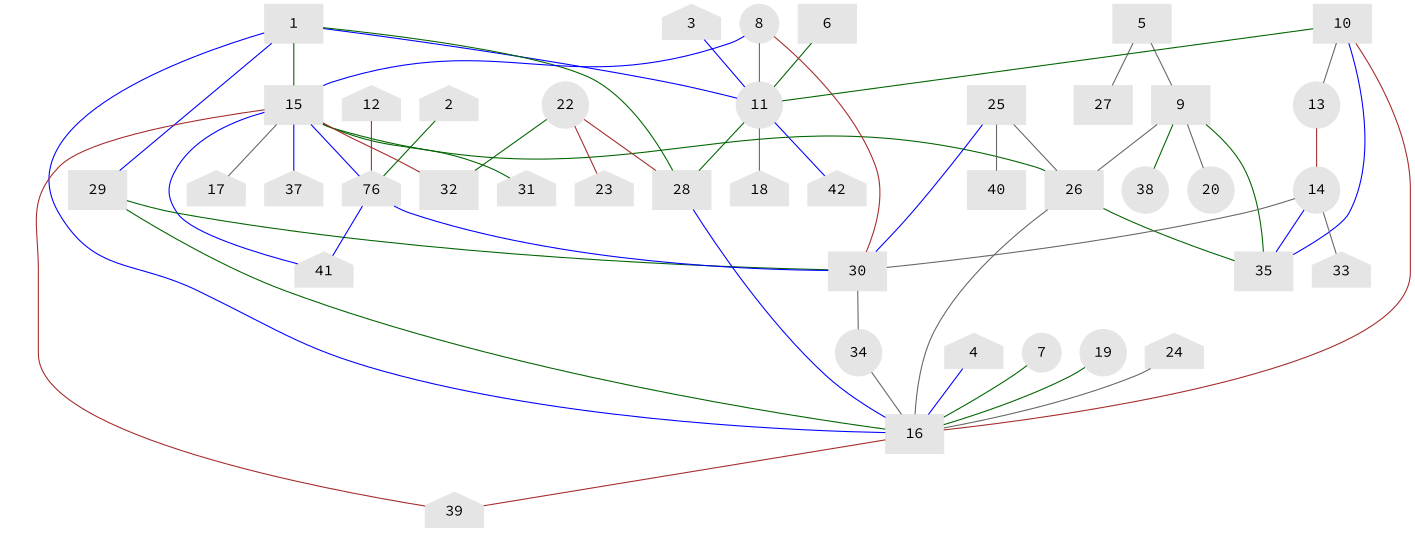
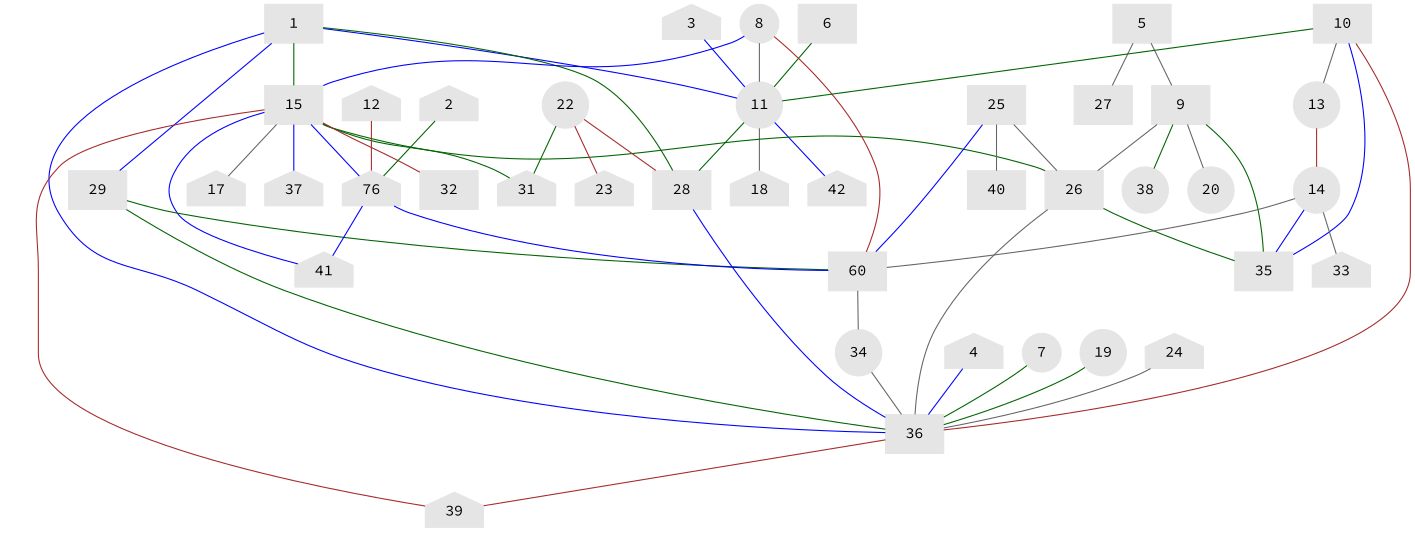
(511, 145) -> (545, 150)
(857, 271) -> (857, 271)
(915, 434) -> (915, 434)
